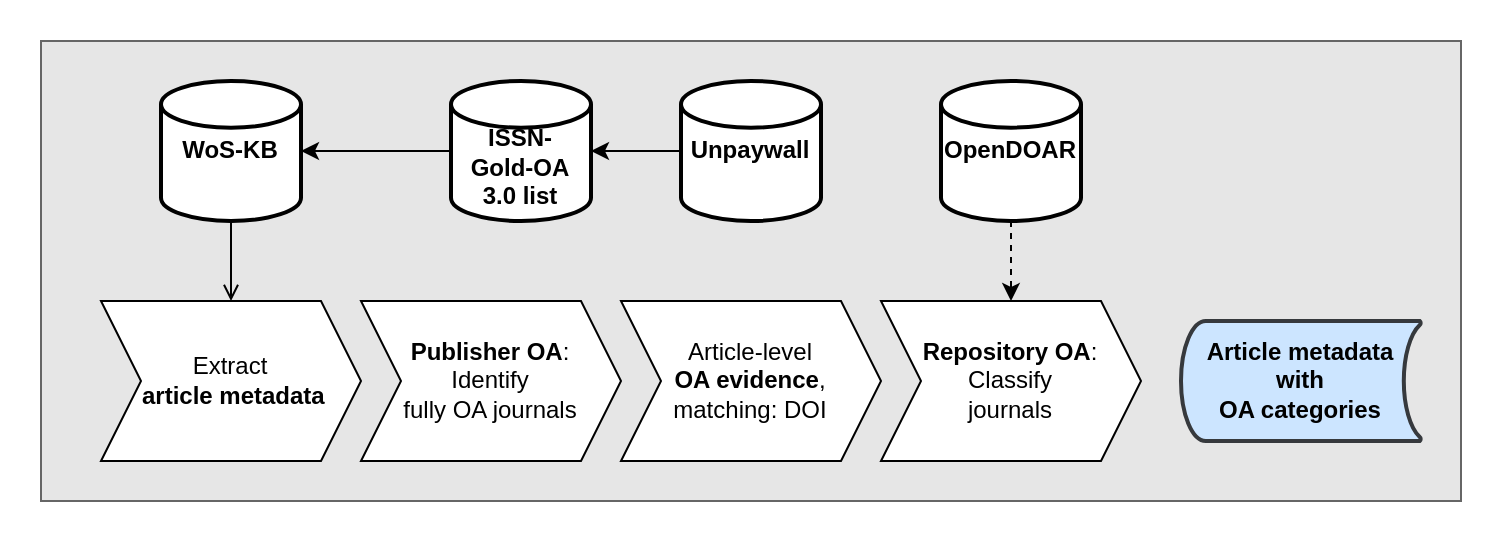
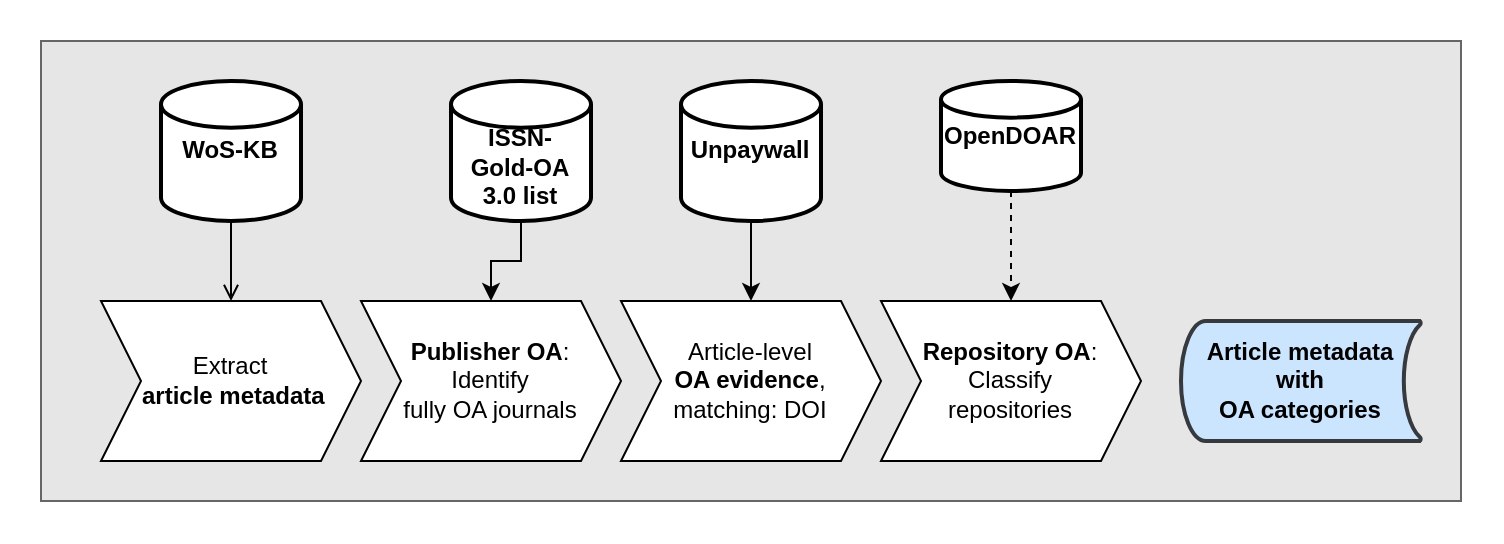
(382, 151) -> (513, 261)
(642, 151) -> (751, 254)
(1011, 151) -> (1011, 136)
(1011, 381) -> (1011, 381)
